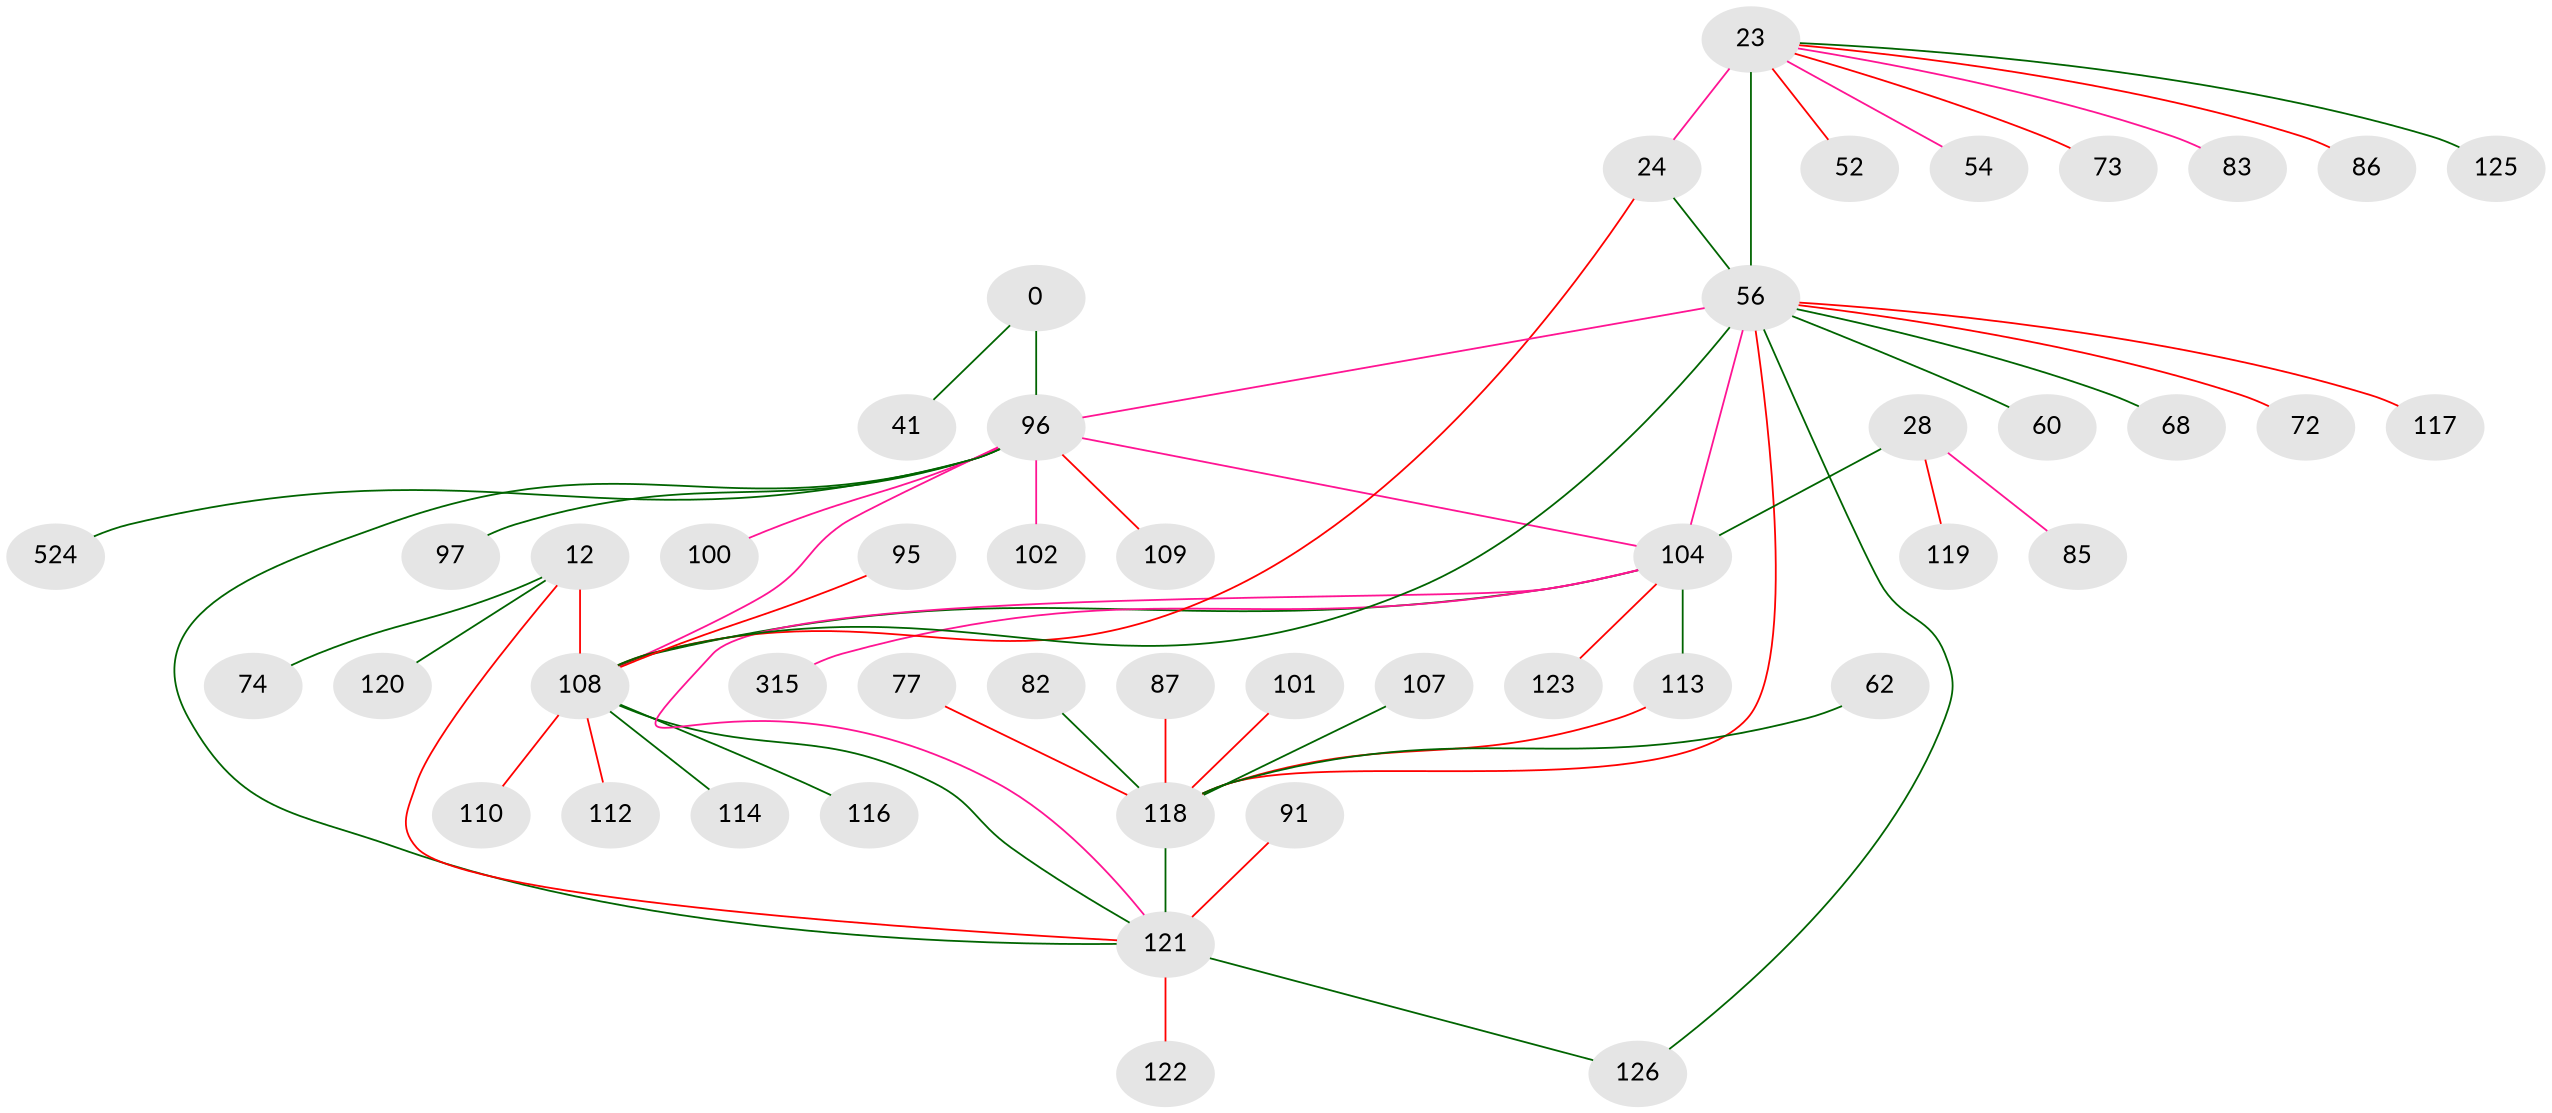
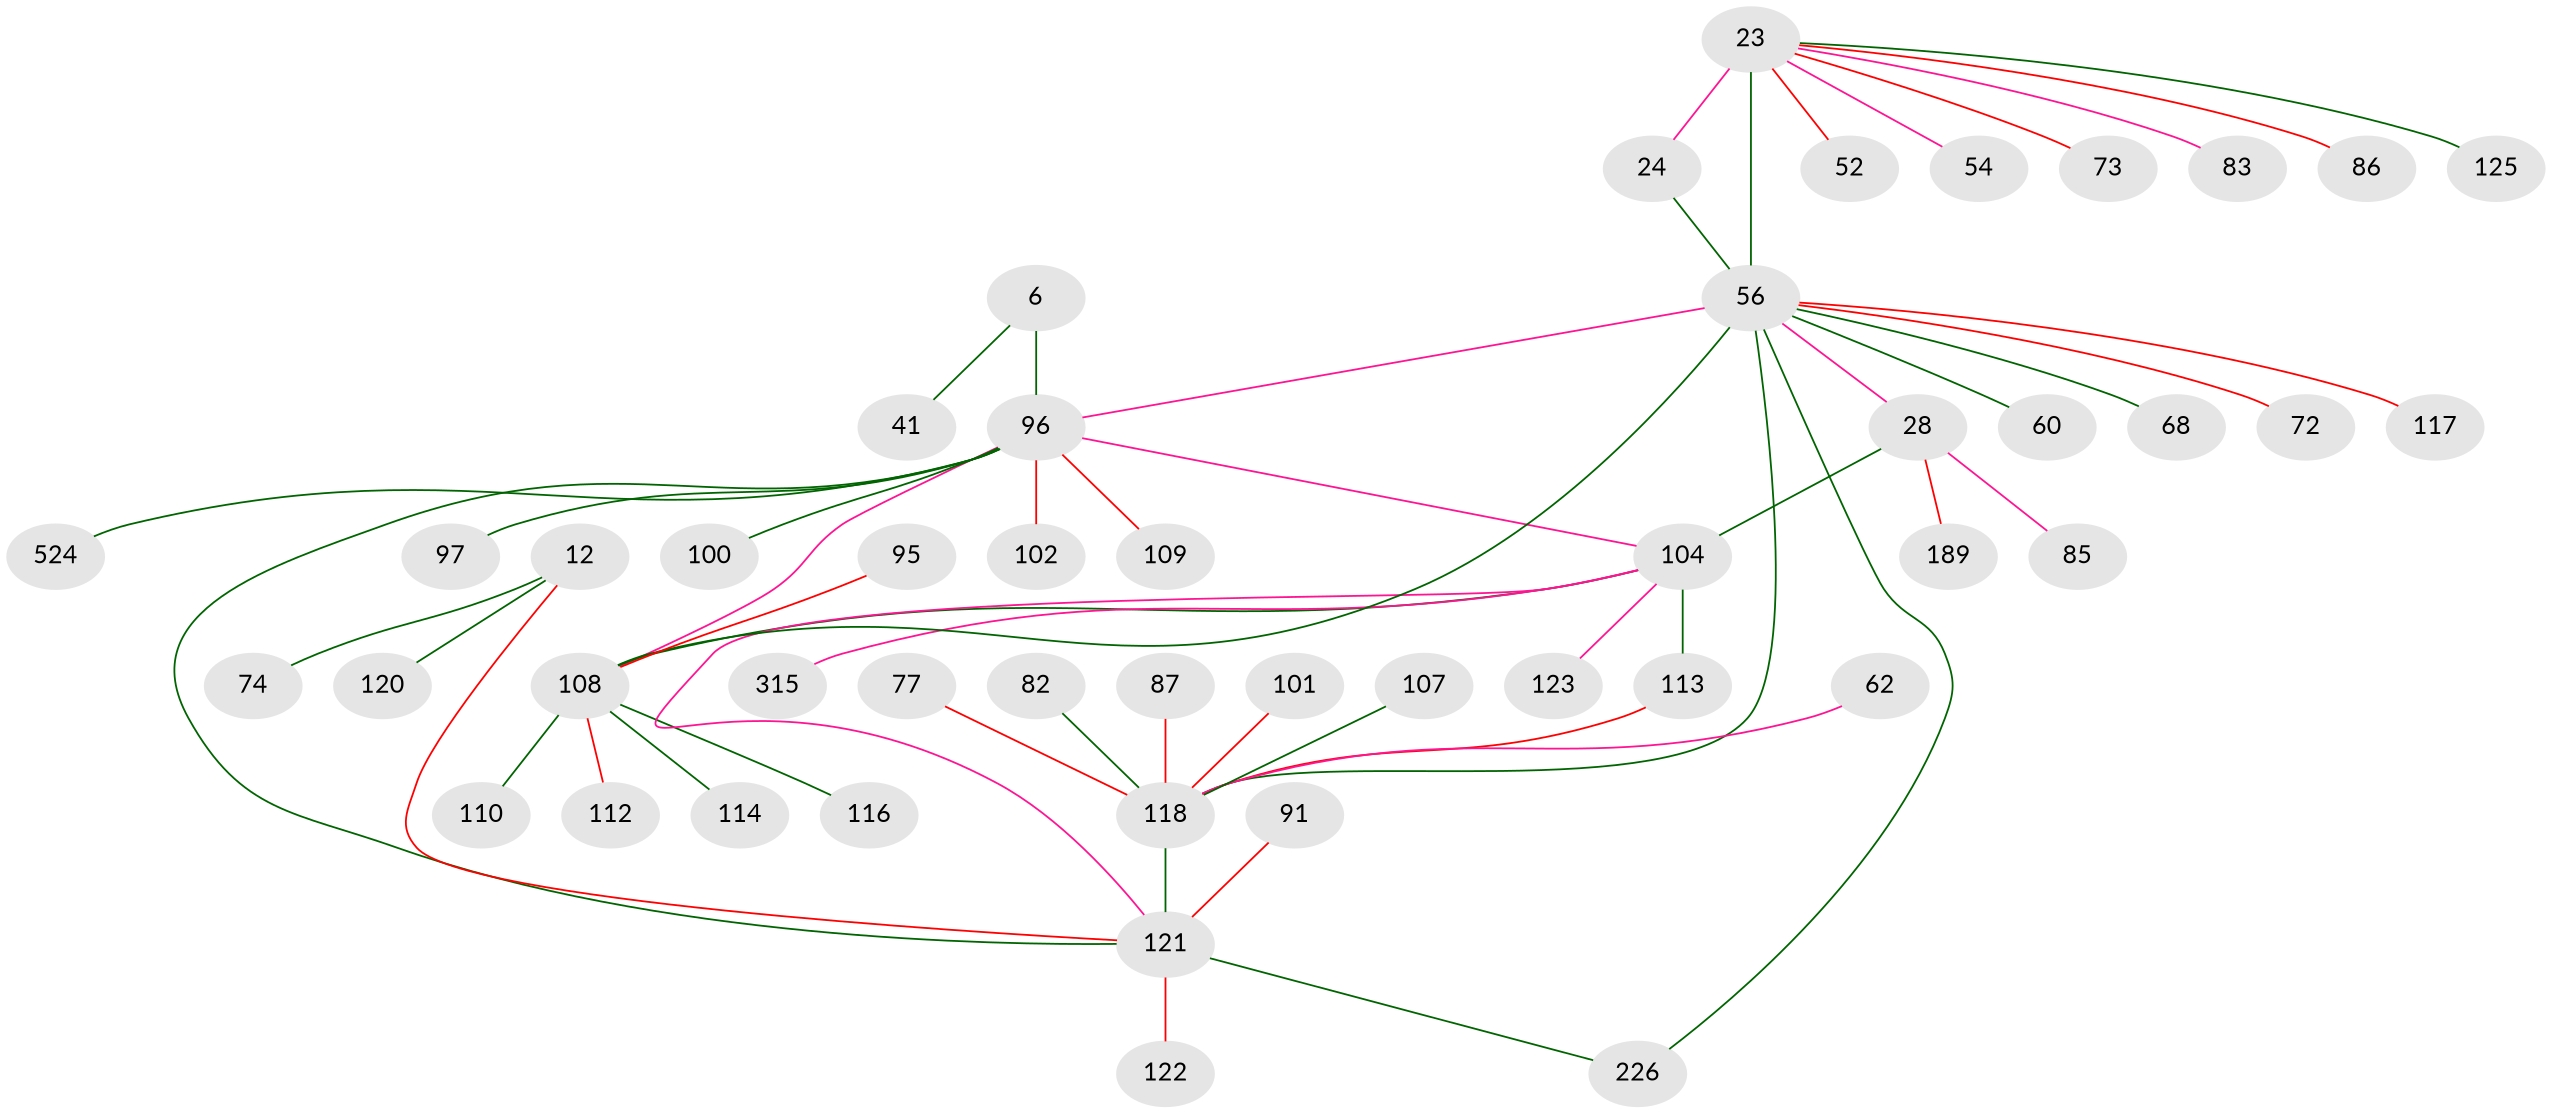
(1036, 298) -> (1036, 298)
(1717, 427) -> (1835, 363)
(1036, 492) -> (1036, 492)
(874, 494) -> (874, 494)
(1948, 557) -> (1948, 557)
(1257, 574) -> none
(1618, 621) -> (1618, 621)
(580, 622) -> none
(1554, 748) -> (1554, 748)
(531, 751) -> (531, 751)
(1674, 754) -> (1674, 754)
(895, 766) -> none
(1638, 1074) -> (1638, 1074)
